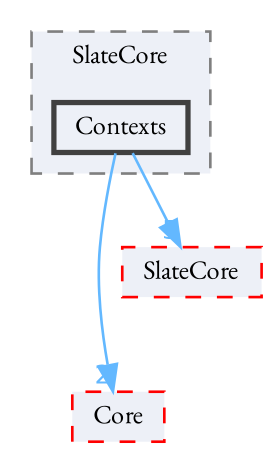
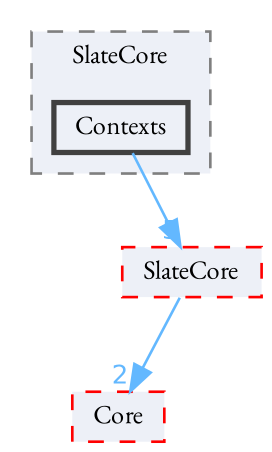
(99, 259) -> (161, 333)
